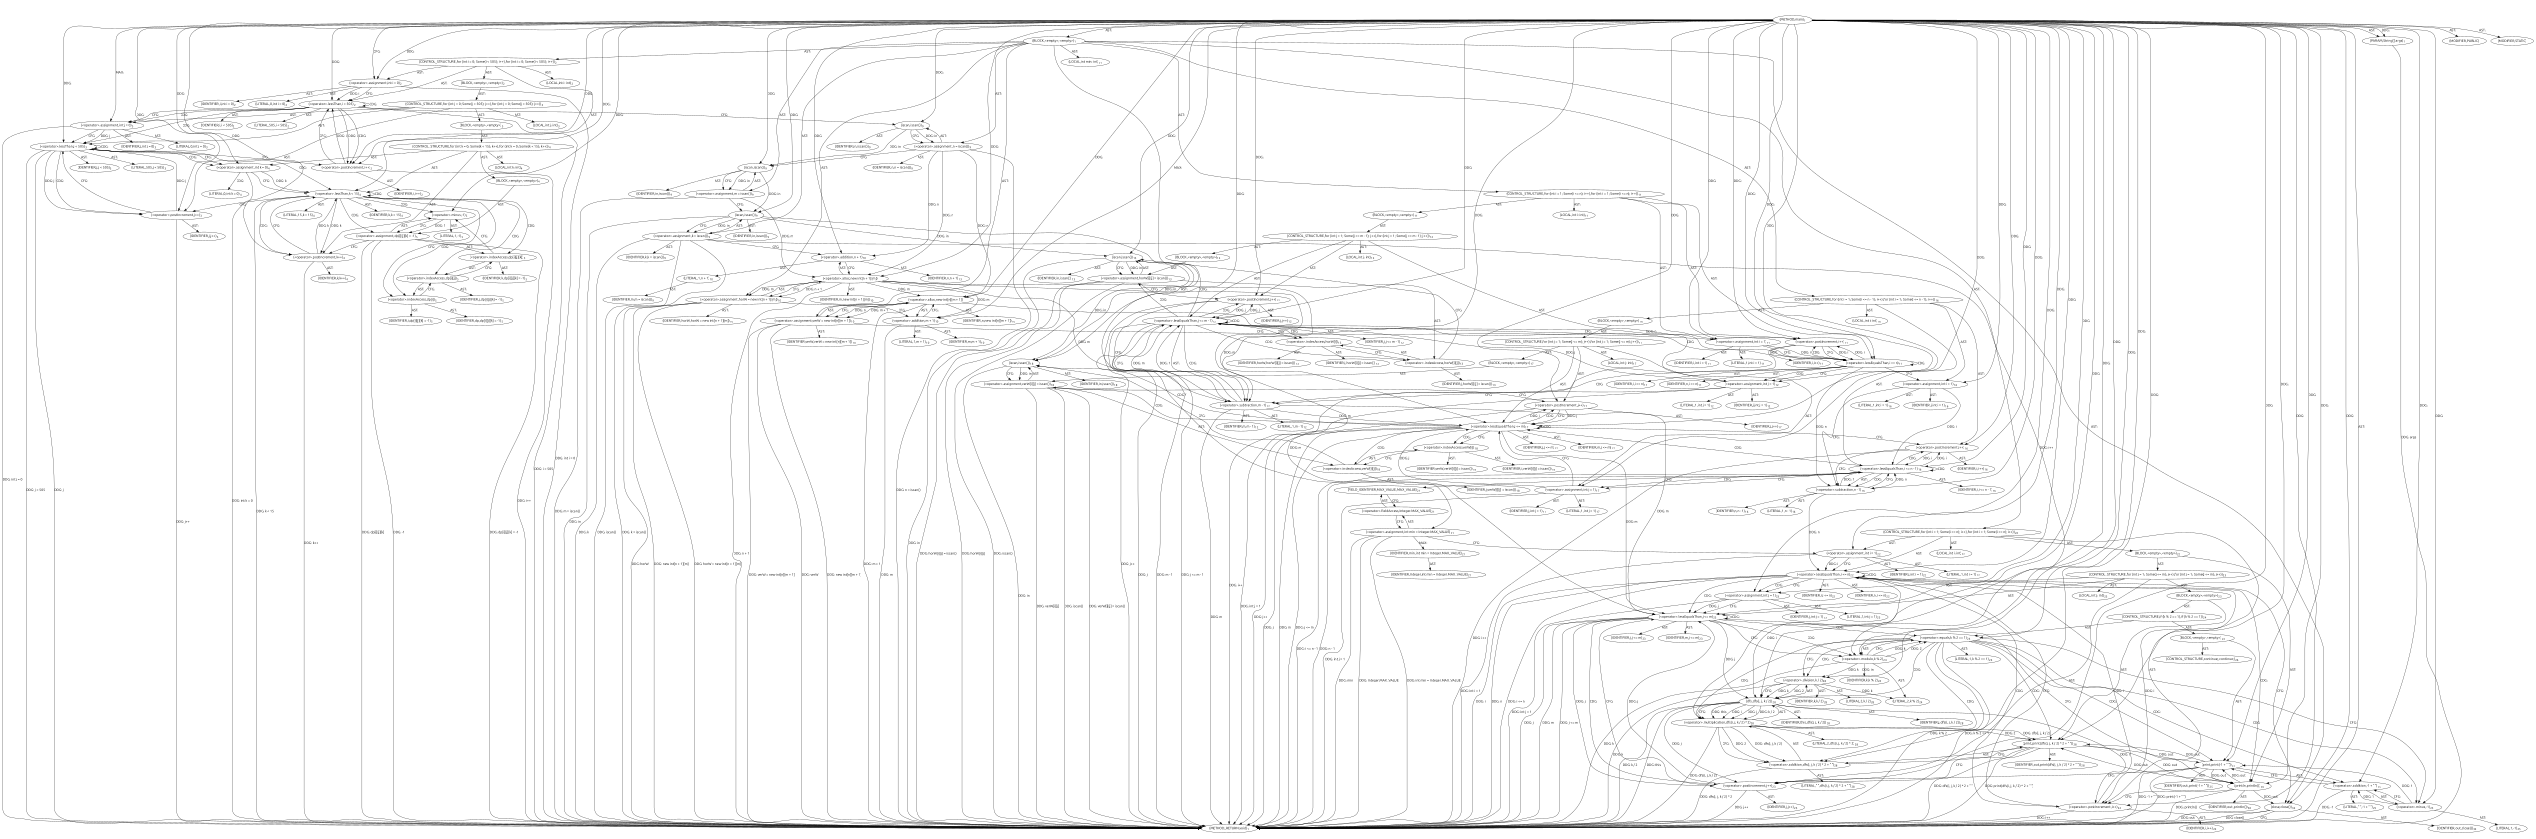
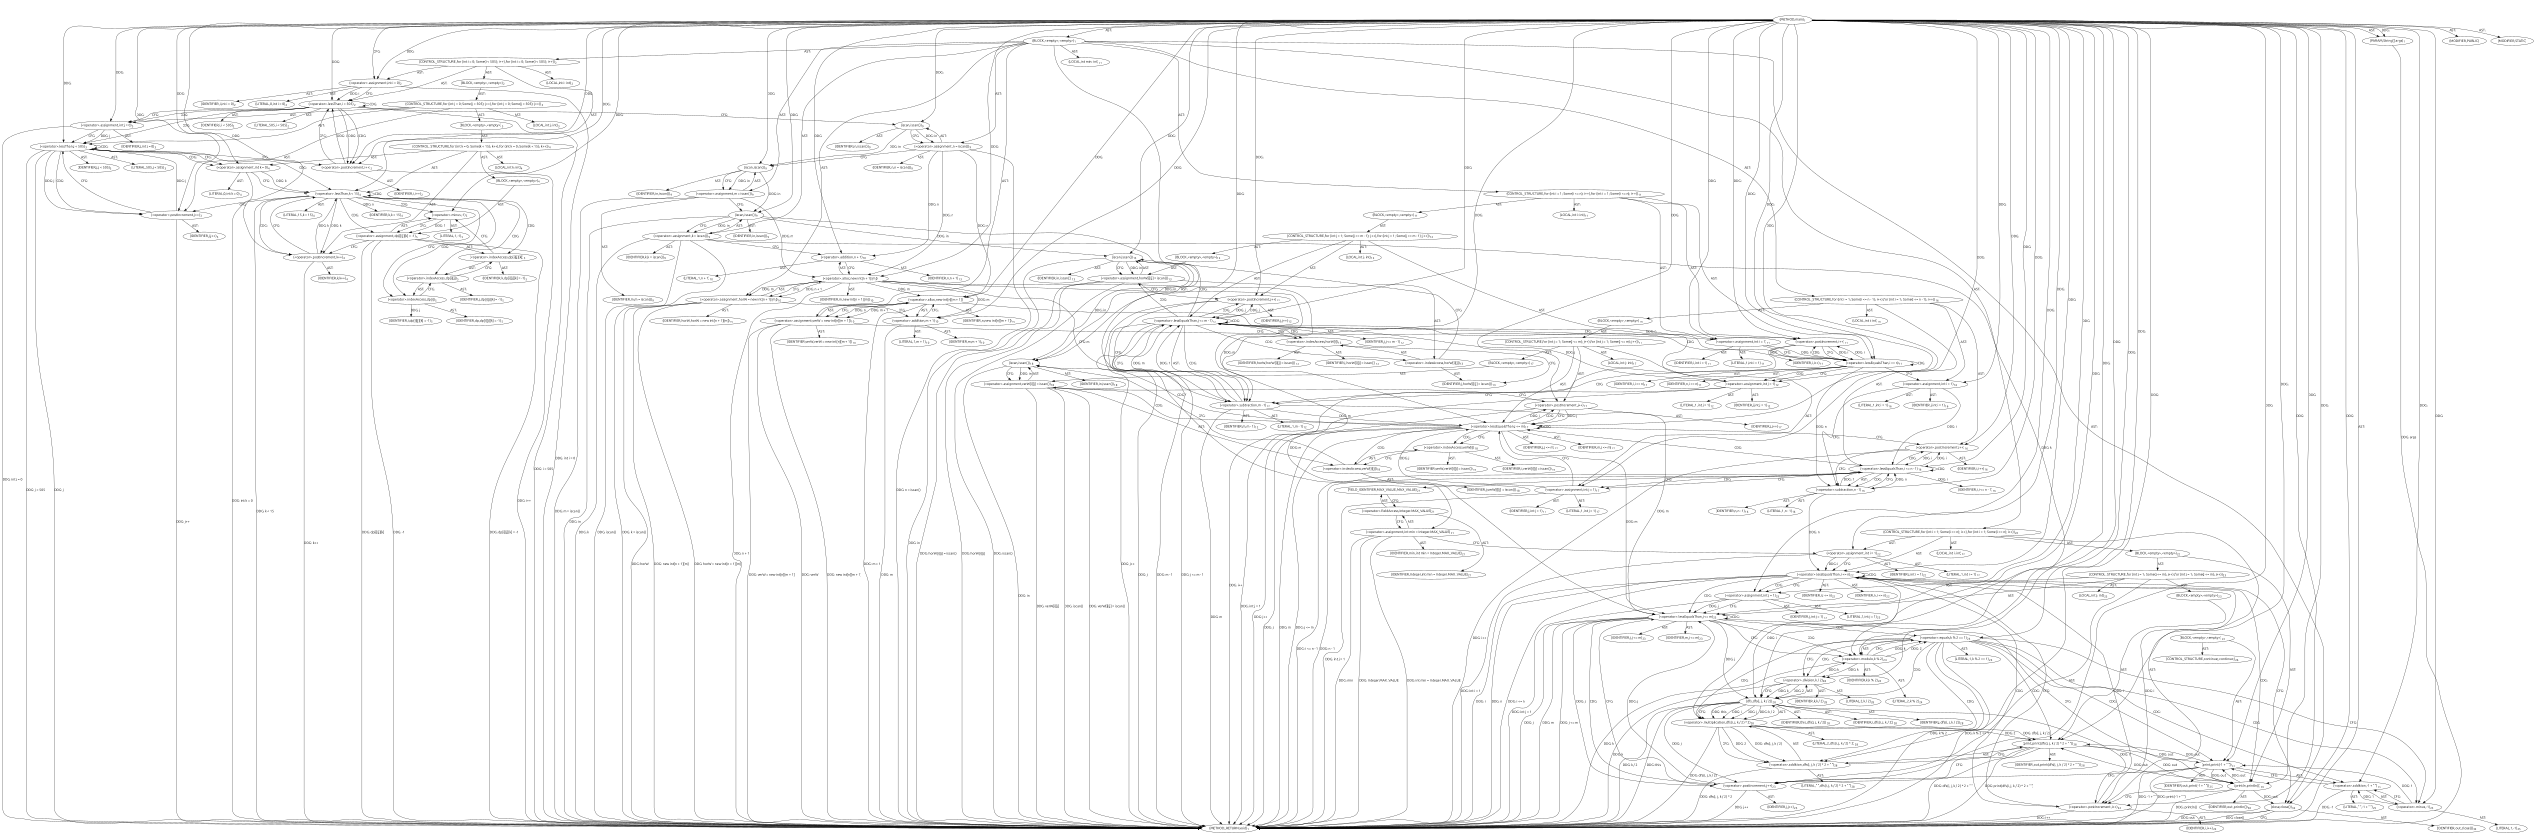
(120, 73) -> (120, 73)
(192, 147) -> none
(1179, 168) -> (1179, 168)
(241, 181) -> (241, 181)
(369, 205) -> (369, 205)
(667, 289) -> (606, 212)
(416, 310) -> (416, 310)
(1084, 342) -> (1084, 342)
(1369, 354) -> (1472, 351)
(2047, 448) -> (2047, 448)
(1943, 480) -> (1943, 480)
(1424, 543) -> (1424, 543)
(1429, 563) -> (1478, 534)
(2164, 617) -> none
(1868, 670) -> (1868, 670)
(1856, 691) -> (1828, 669)
none -> (1875, 723)
